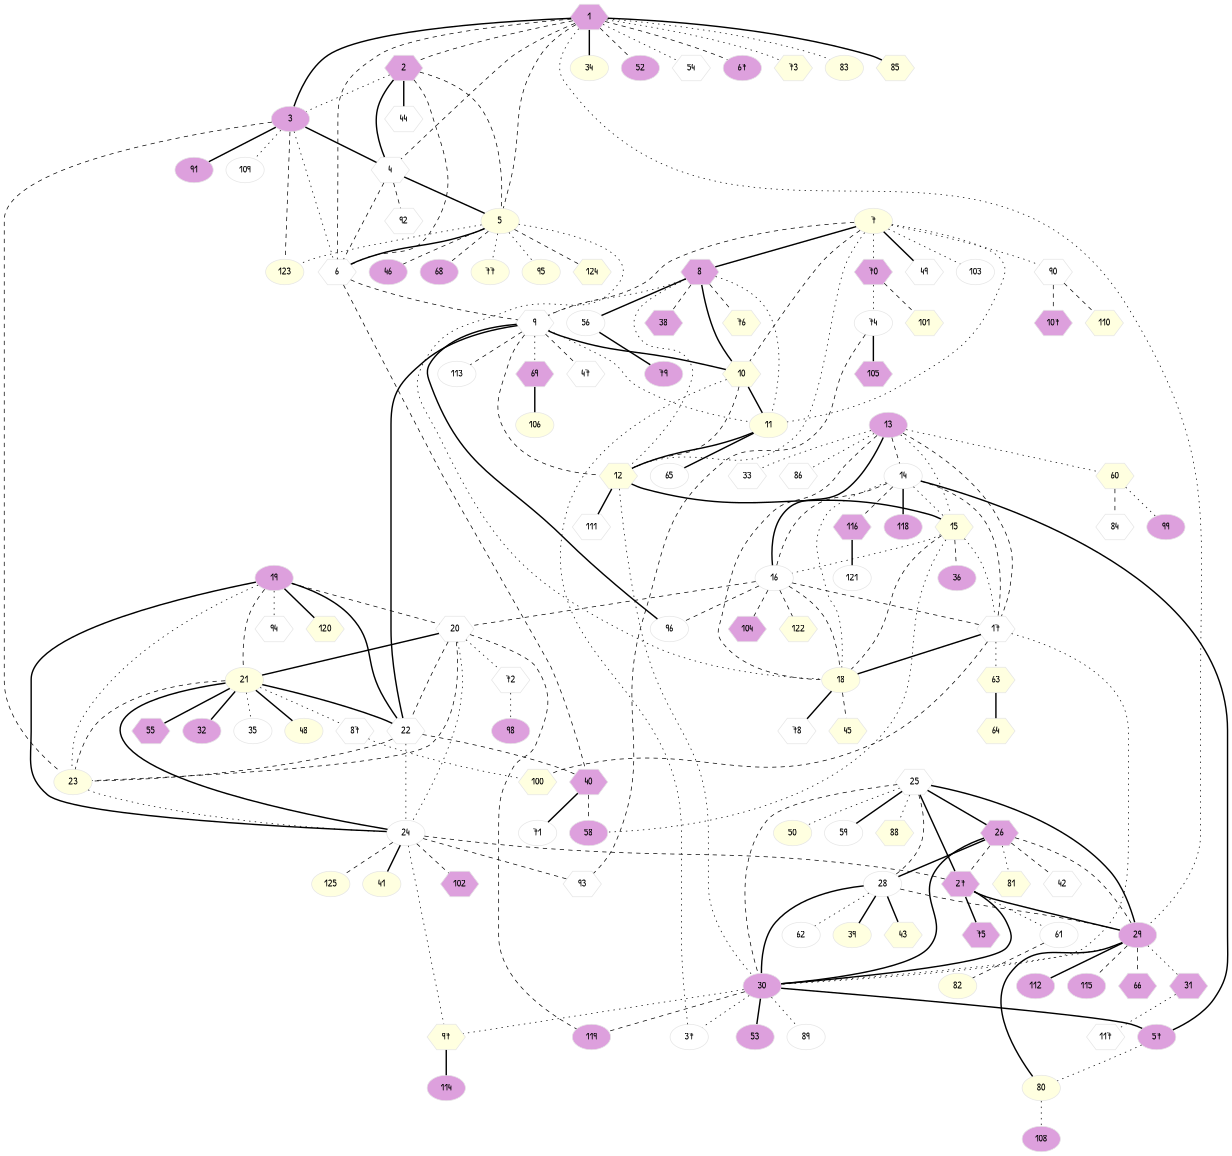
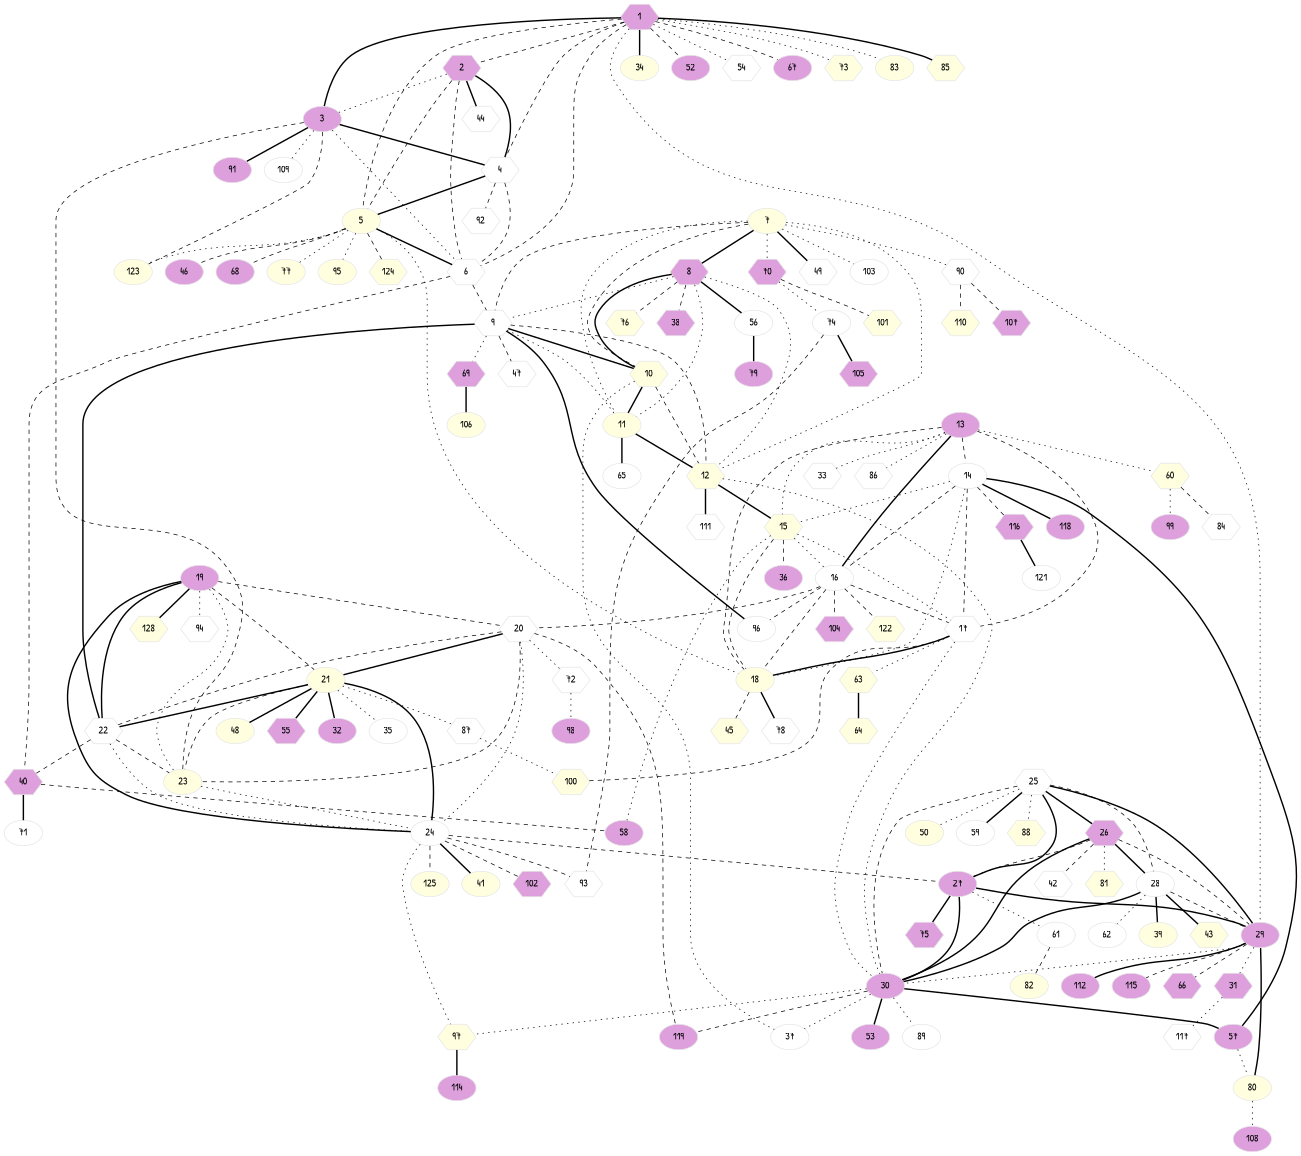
(457, 374) -> none
(325, 629) -> (149, 629)
(960, 884) -> (958, 884)
